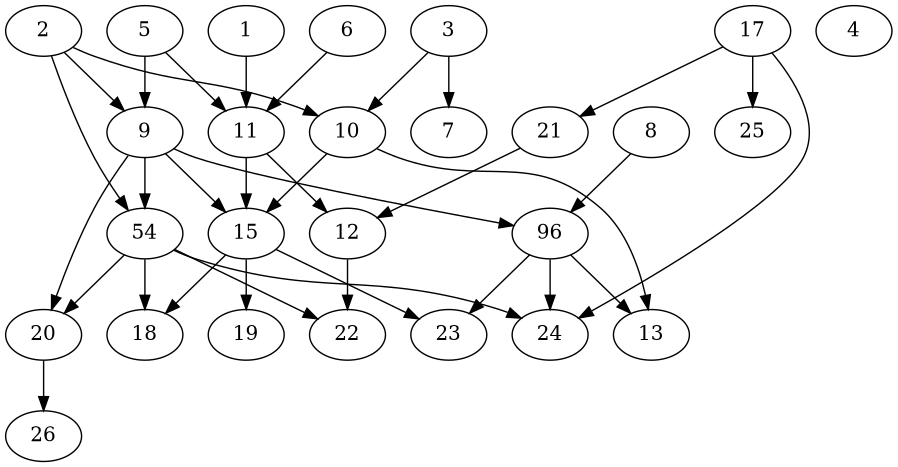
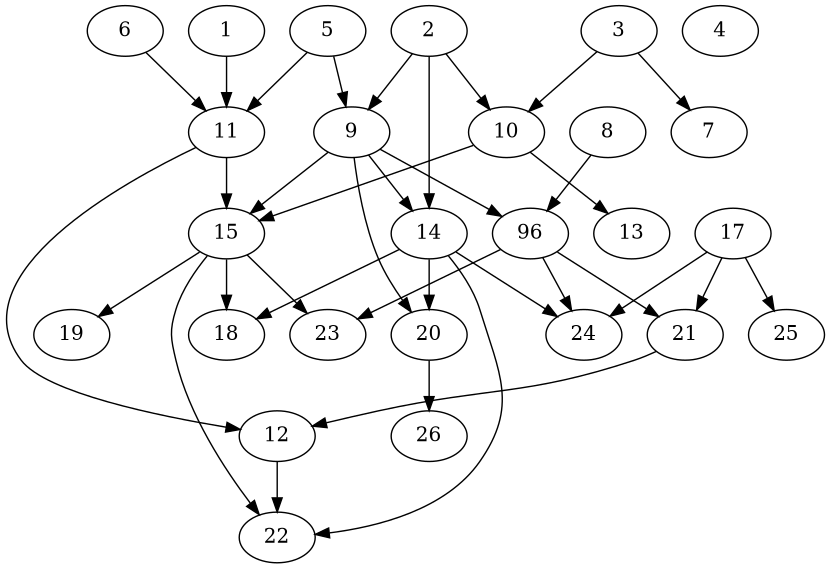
(145, 234) -> (429, 234)
(596, 279) -> (602, 280)
none -> (183, 383)
